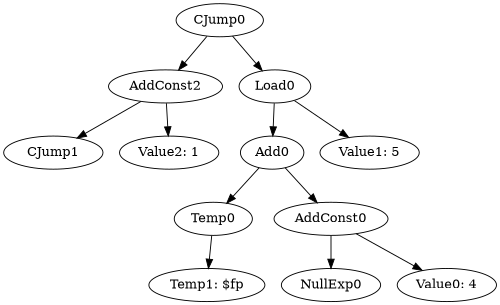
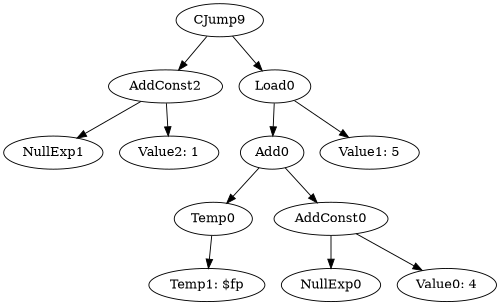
(220, 20) -> (220, 20)
(53, 153) -> (53, 153)
